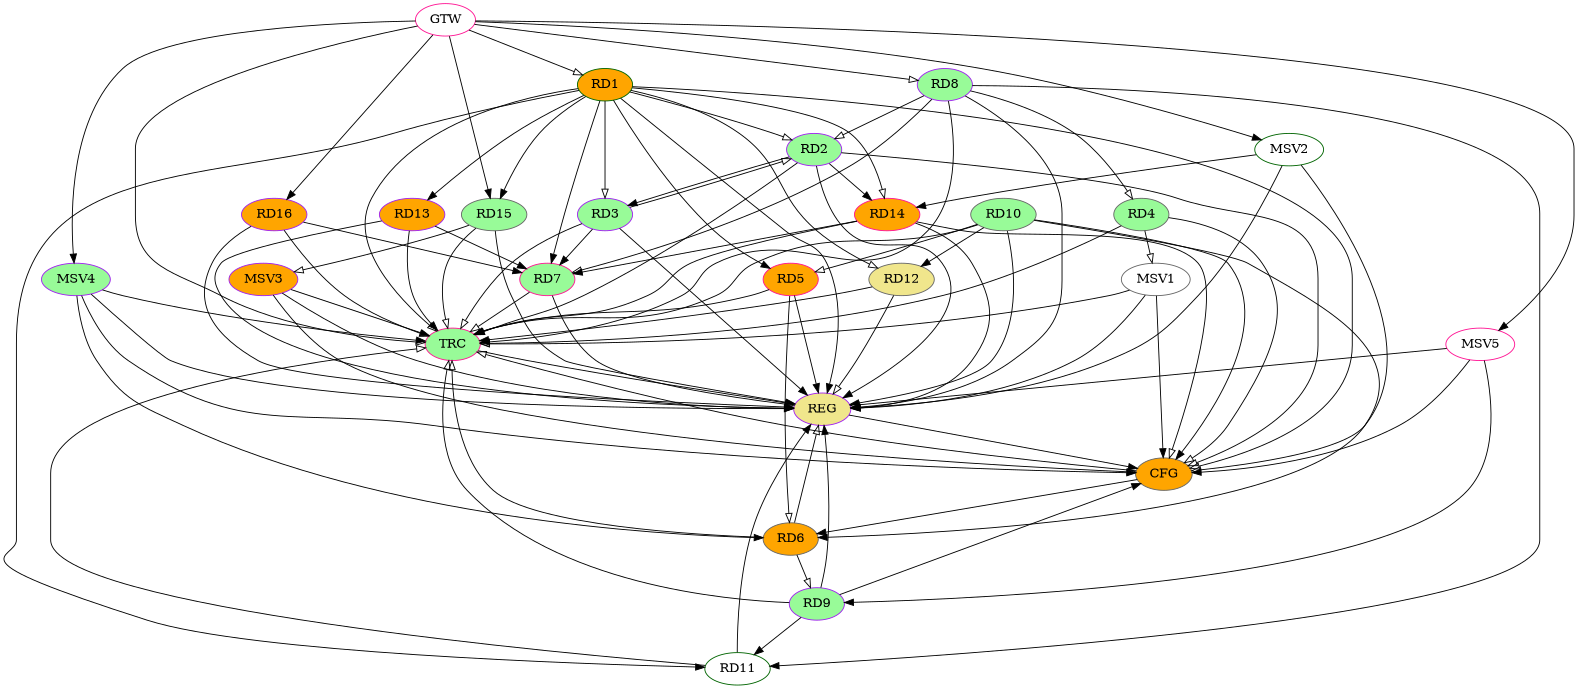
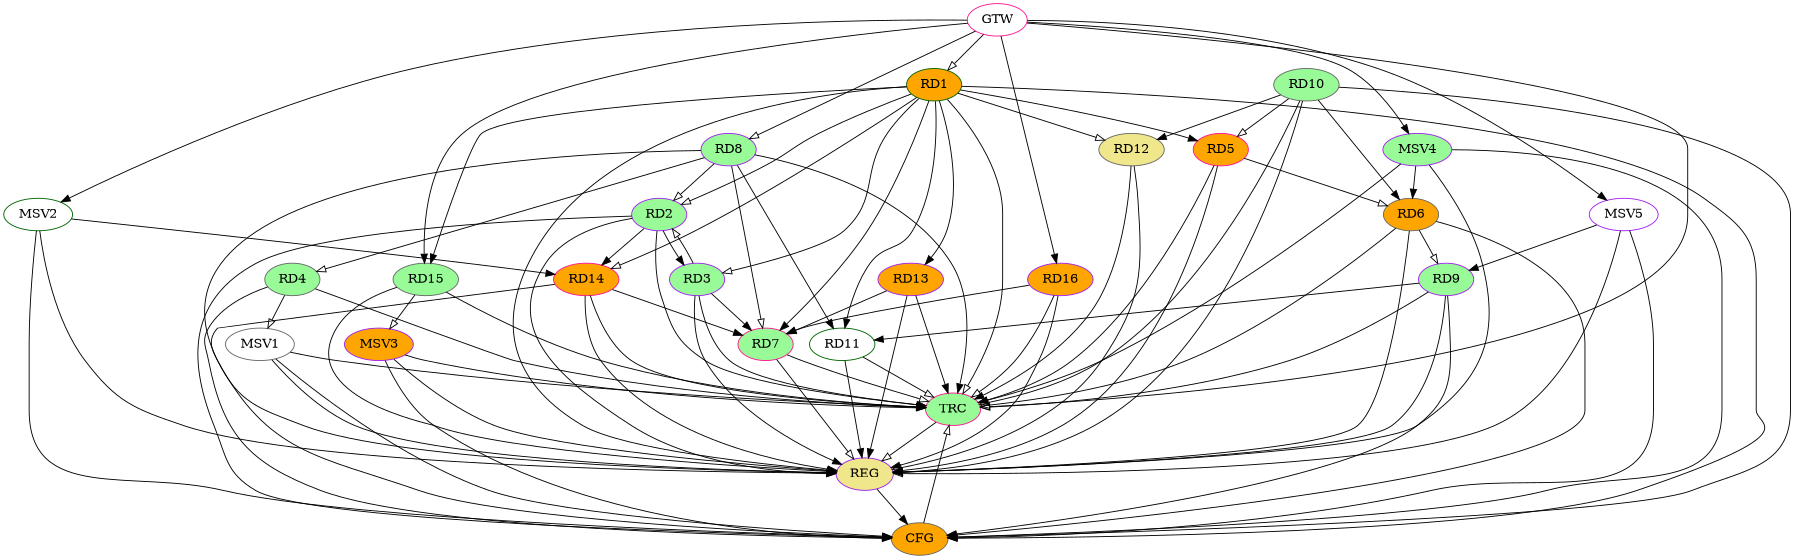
(1480, 344) -> (1624, 215)
(982, 506) -> (1413, 476)
